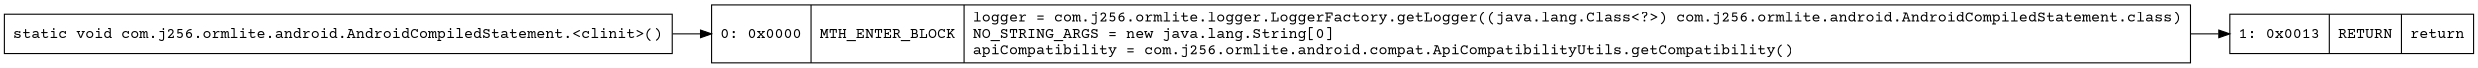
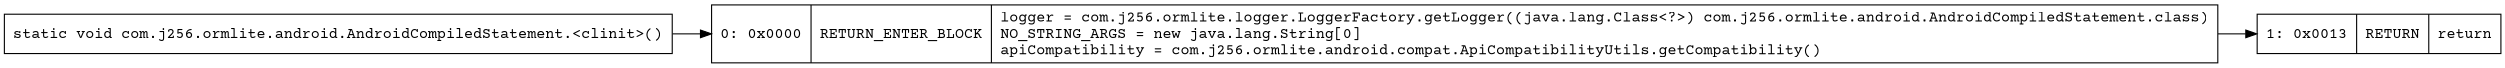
(888, 33) -> (901, 33)
